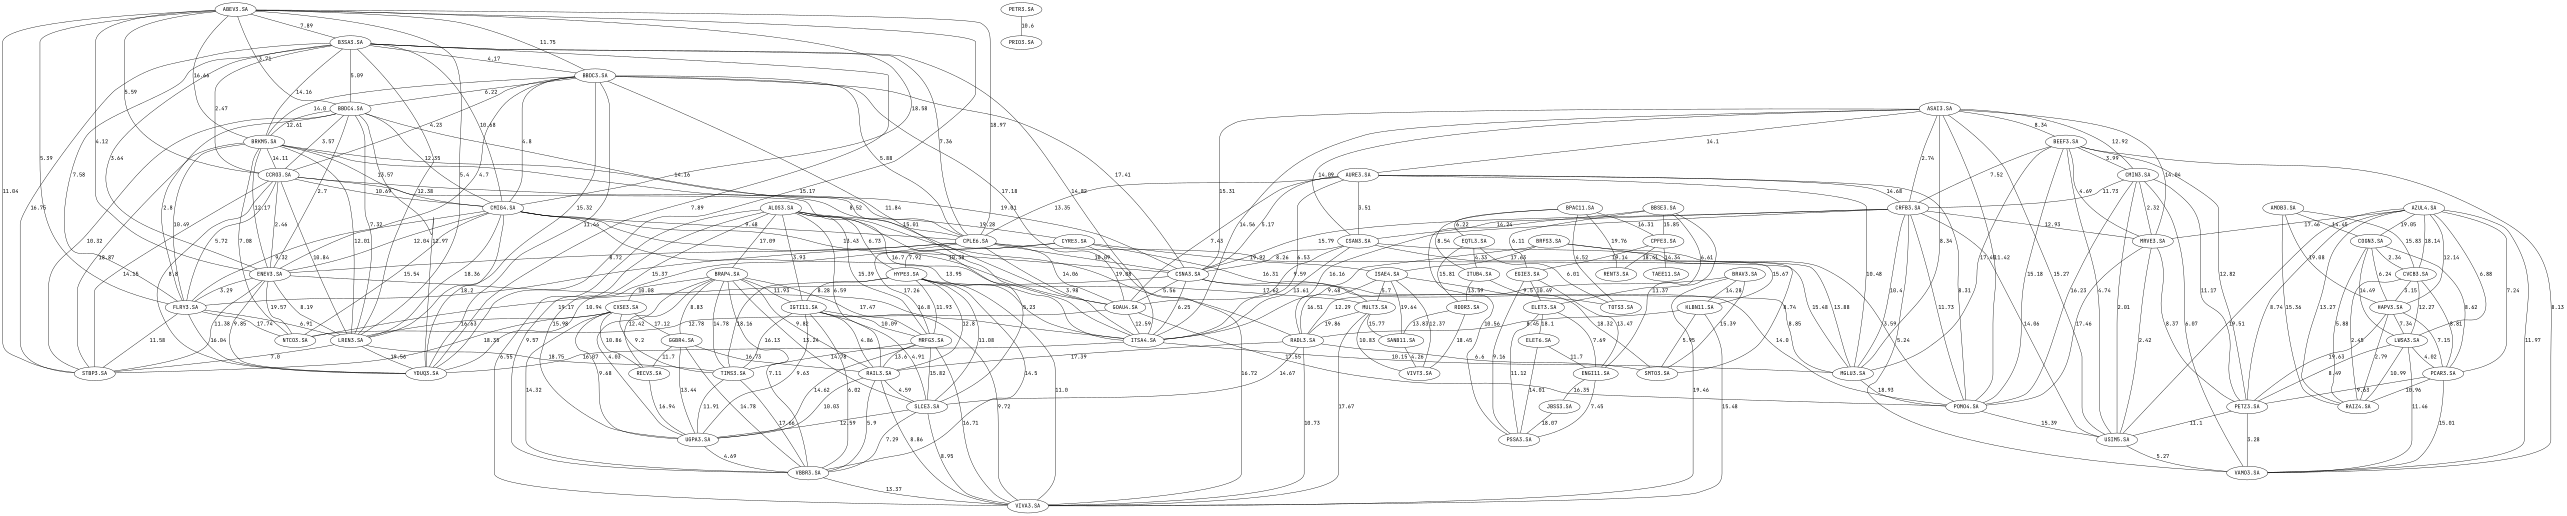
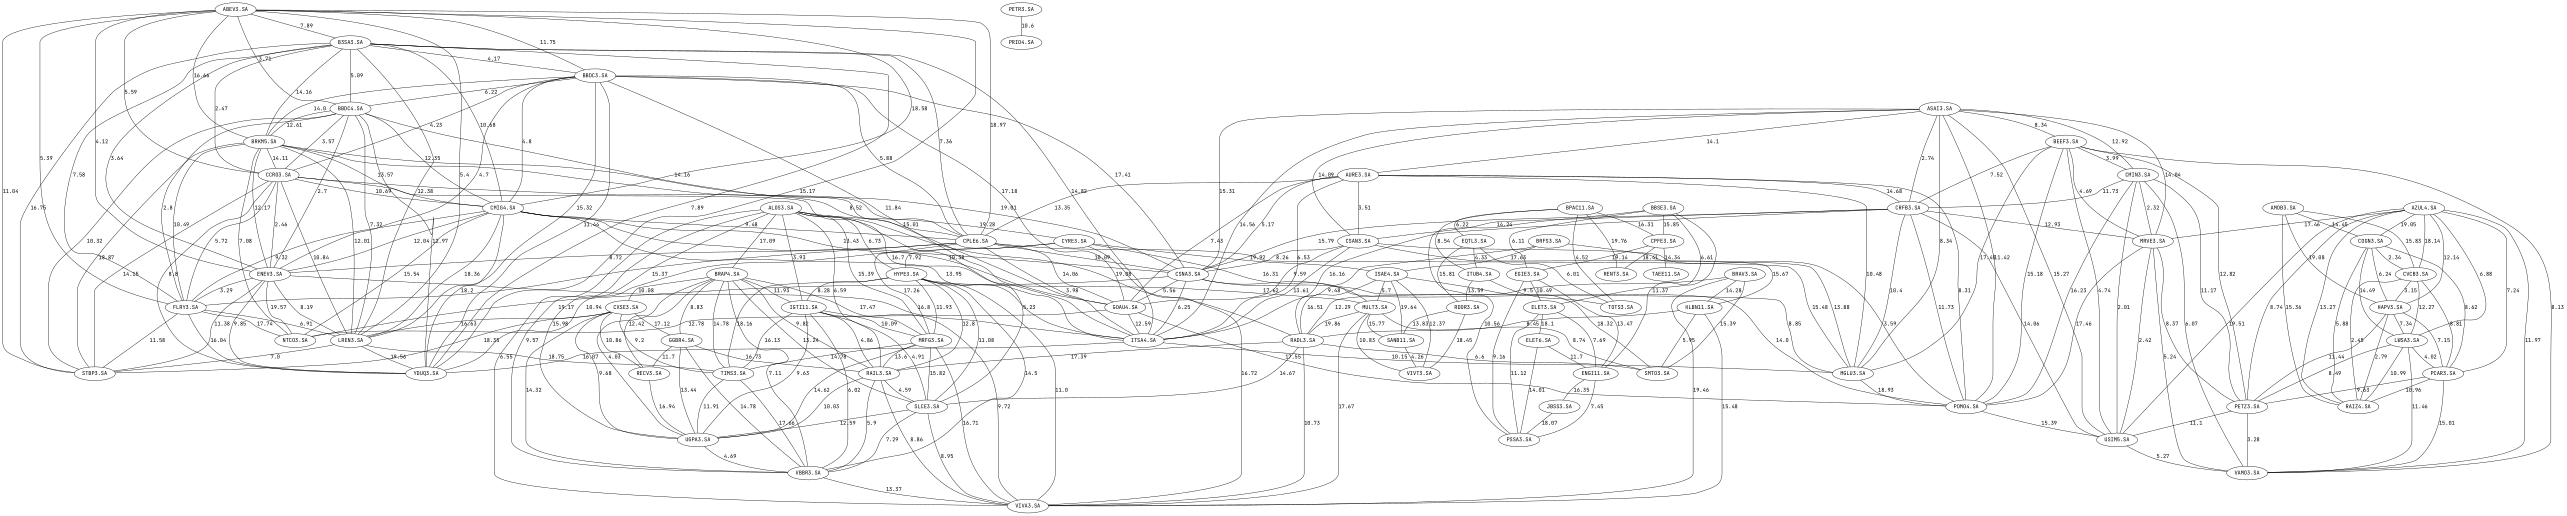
(1021, 43) -> (1021, 43)
(1790, 281) -> (1516, 327)
(2337, 357) -> (2337, 357)
(1949, 434) -> (2166, 377)
